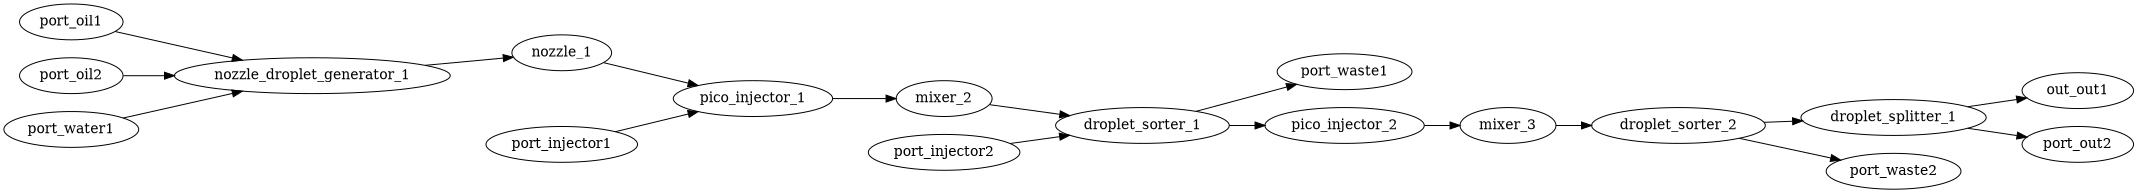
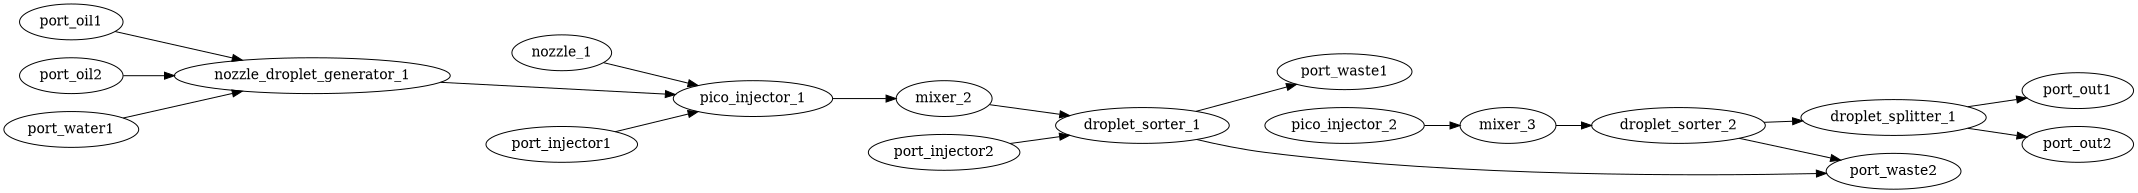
(464, 62) -> (553, 88)
(2078, 91) -> (2078, 91)
(1242, 125) -> (1505, 171)
